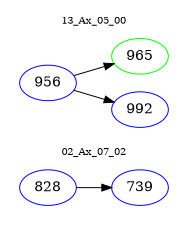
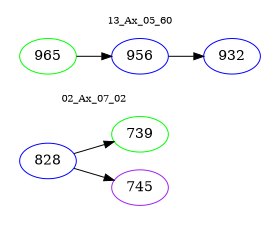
(94, 21) -> (140, 21)
(89, 71) -> (89, 56)
(140, 110) -> (232, 56)
none -> (140, 188)
(140, 188) -> (140, 134)
